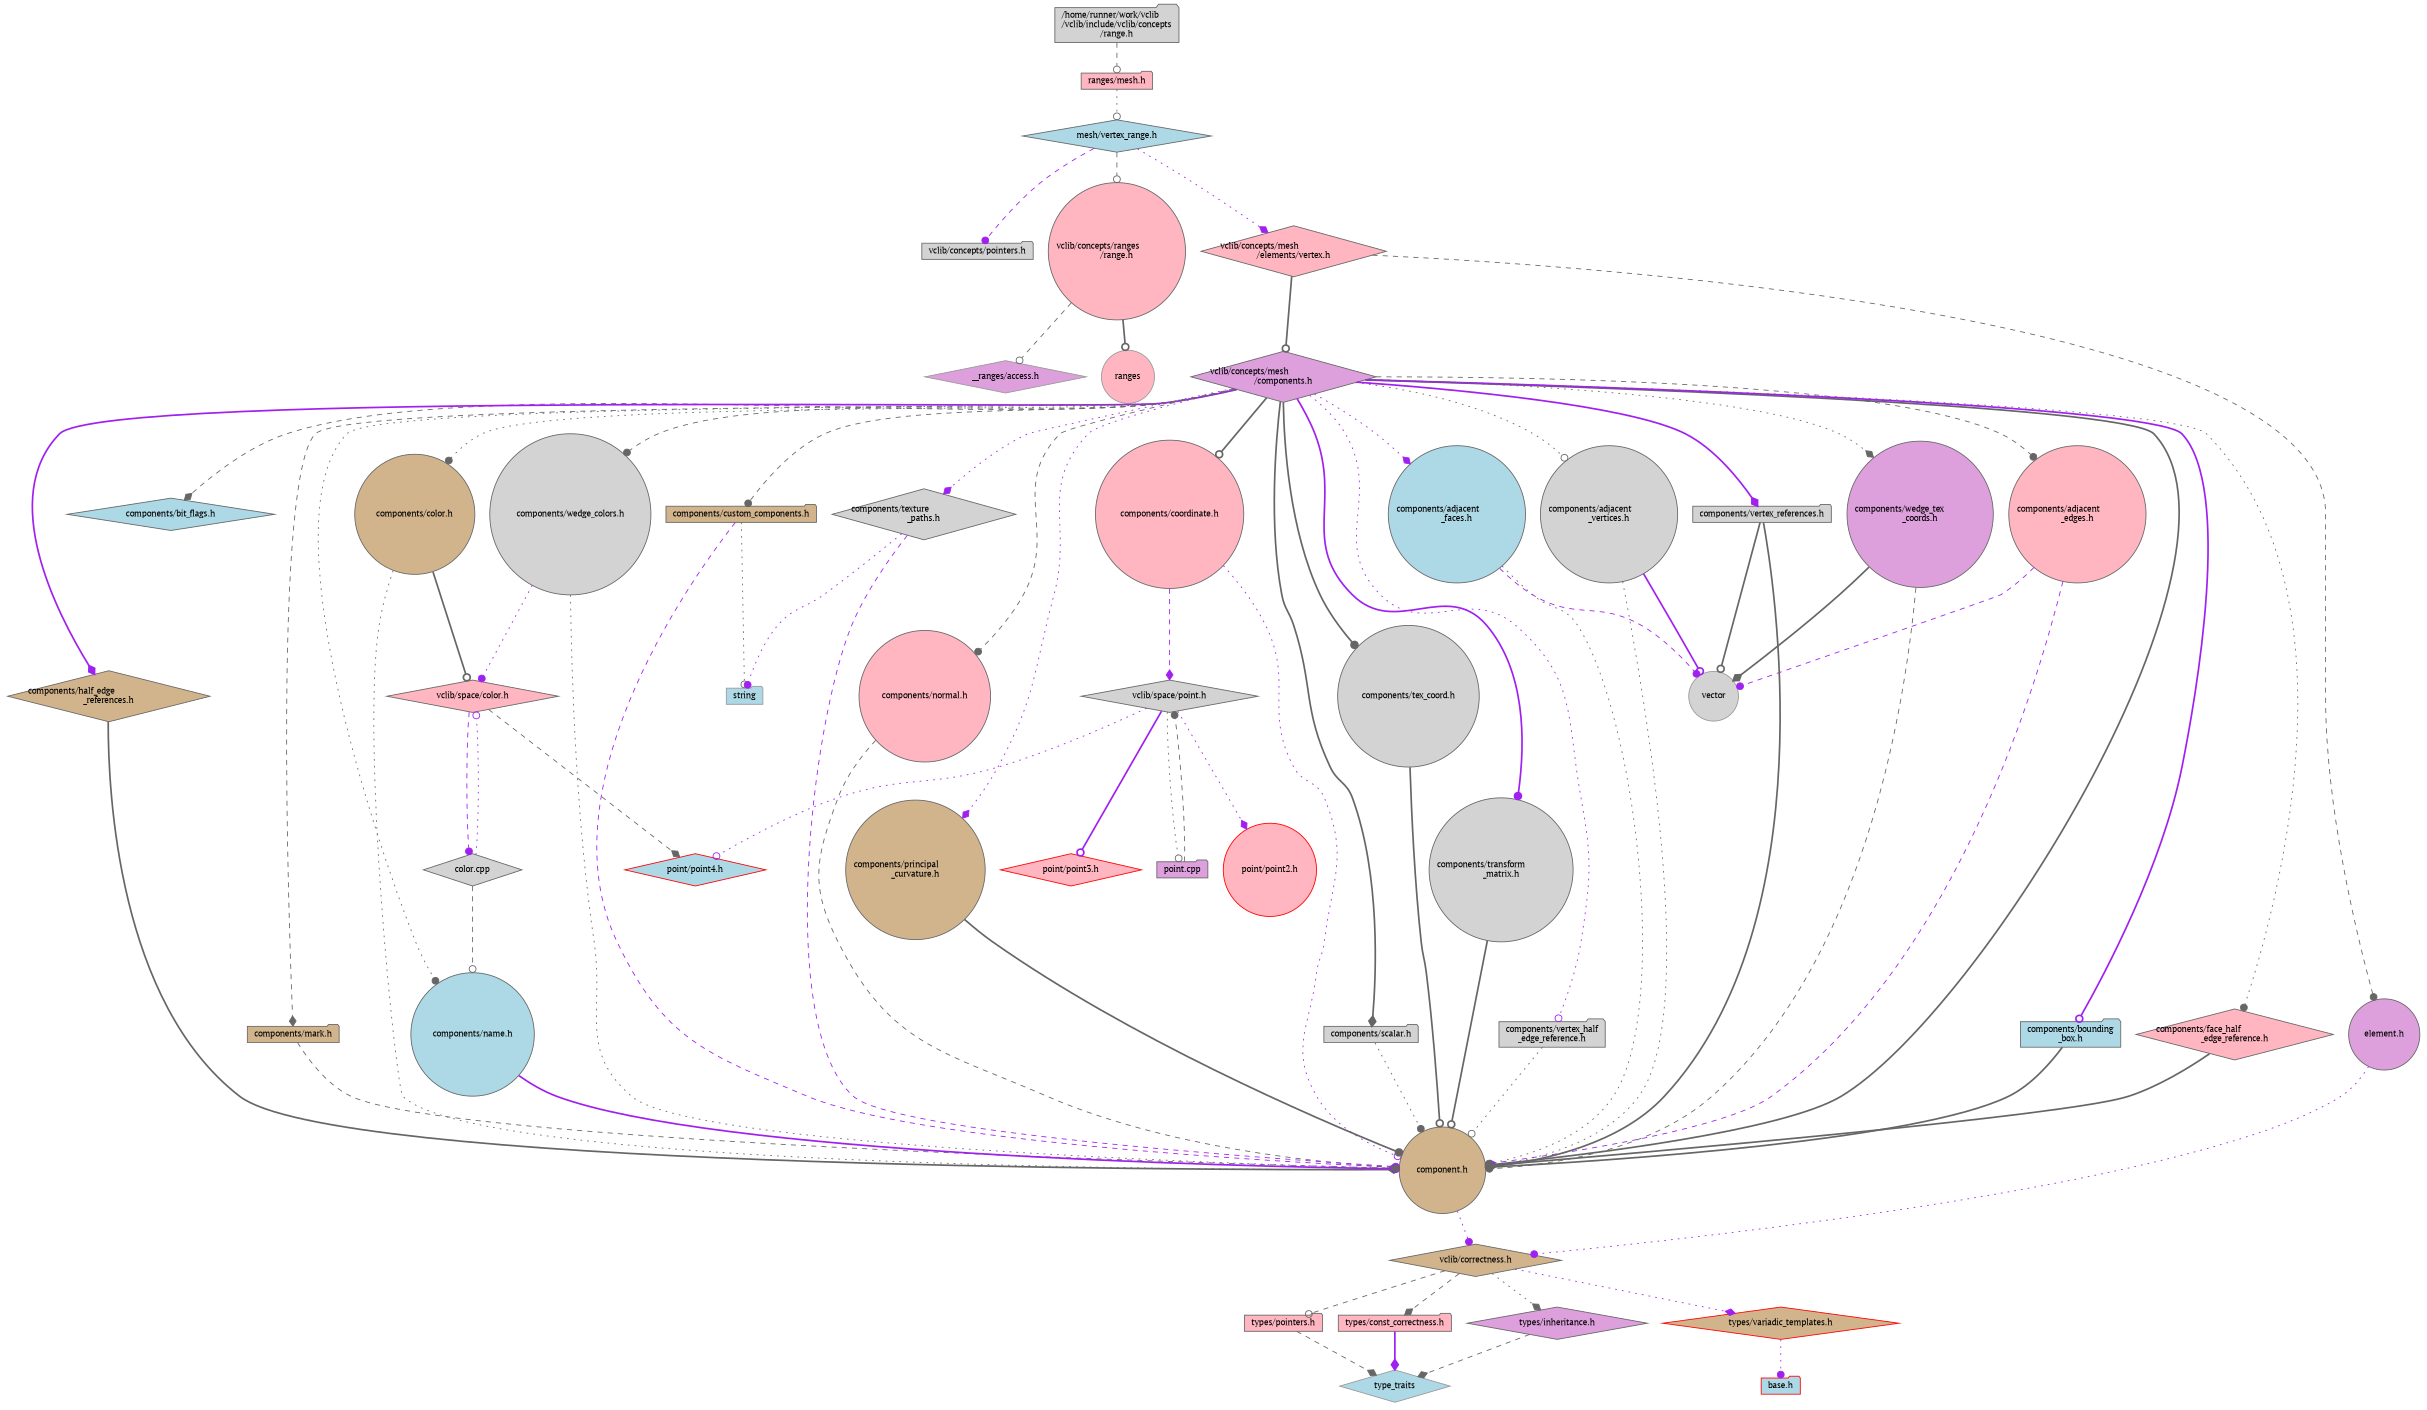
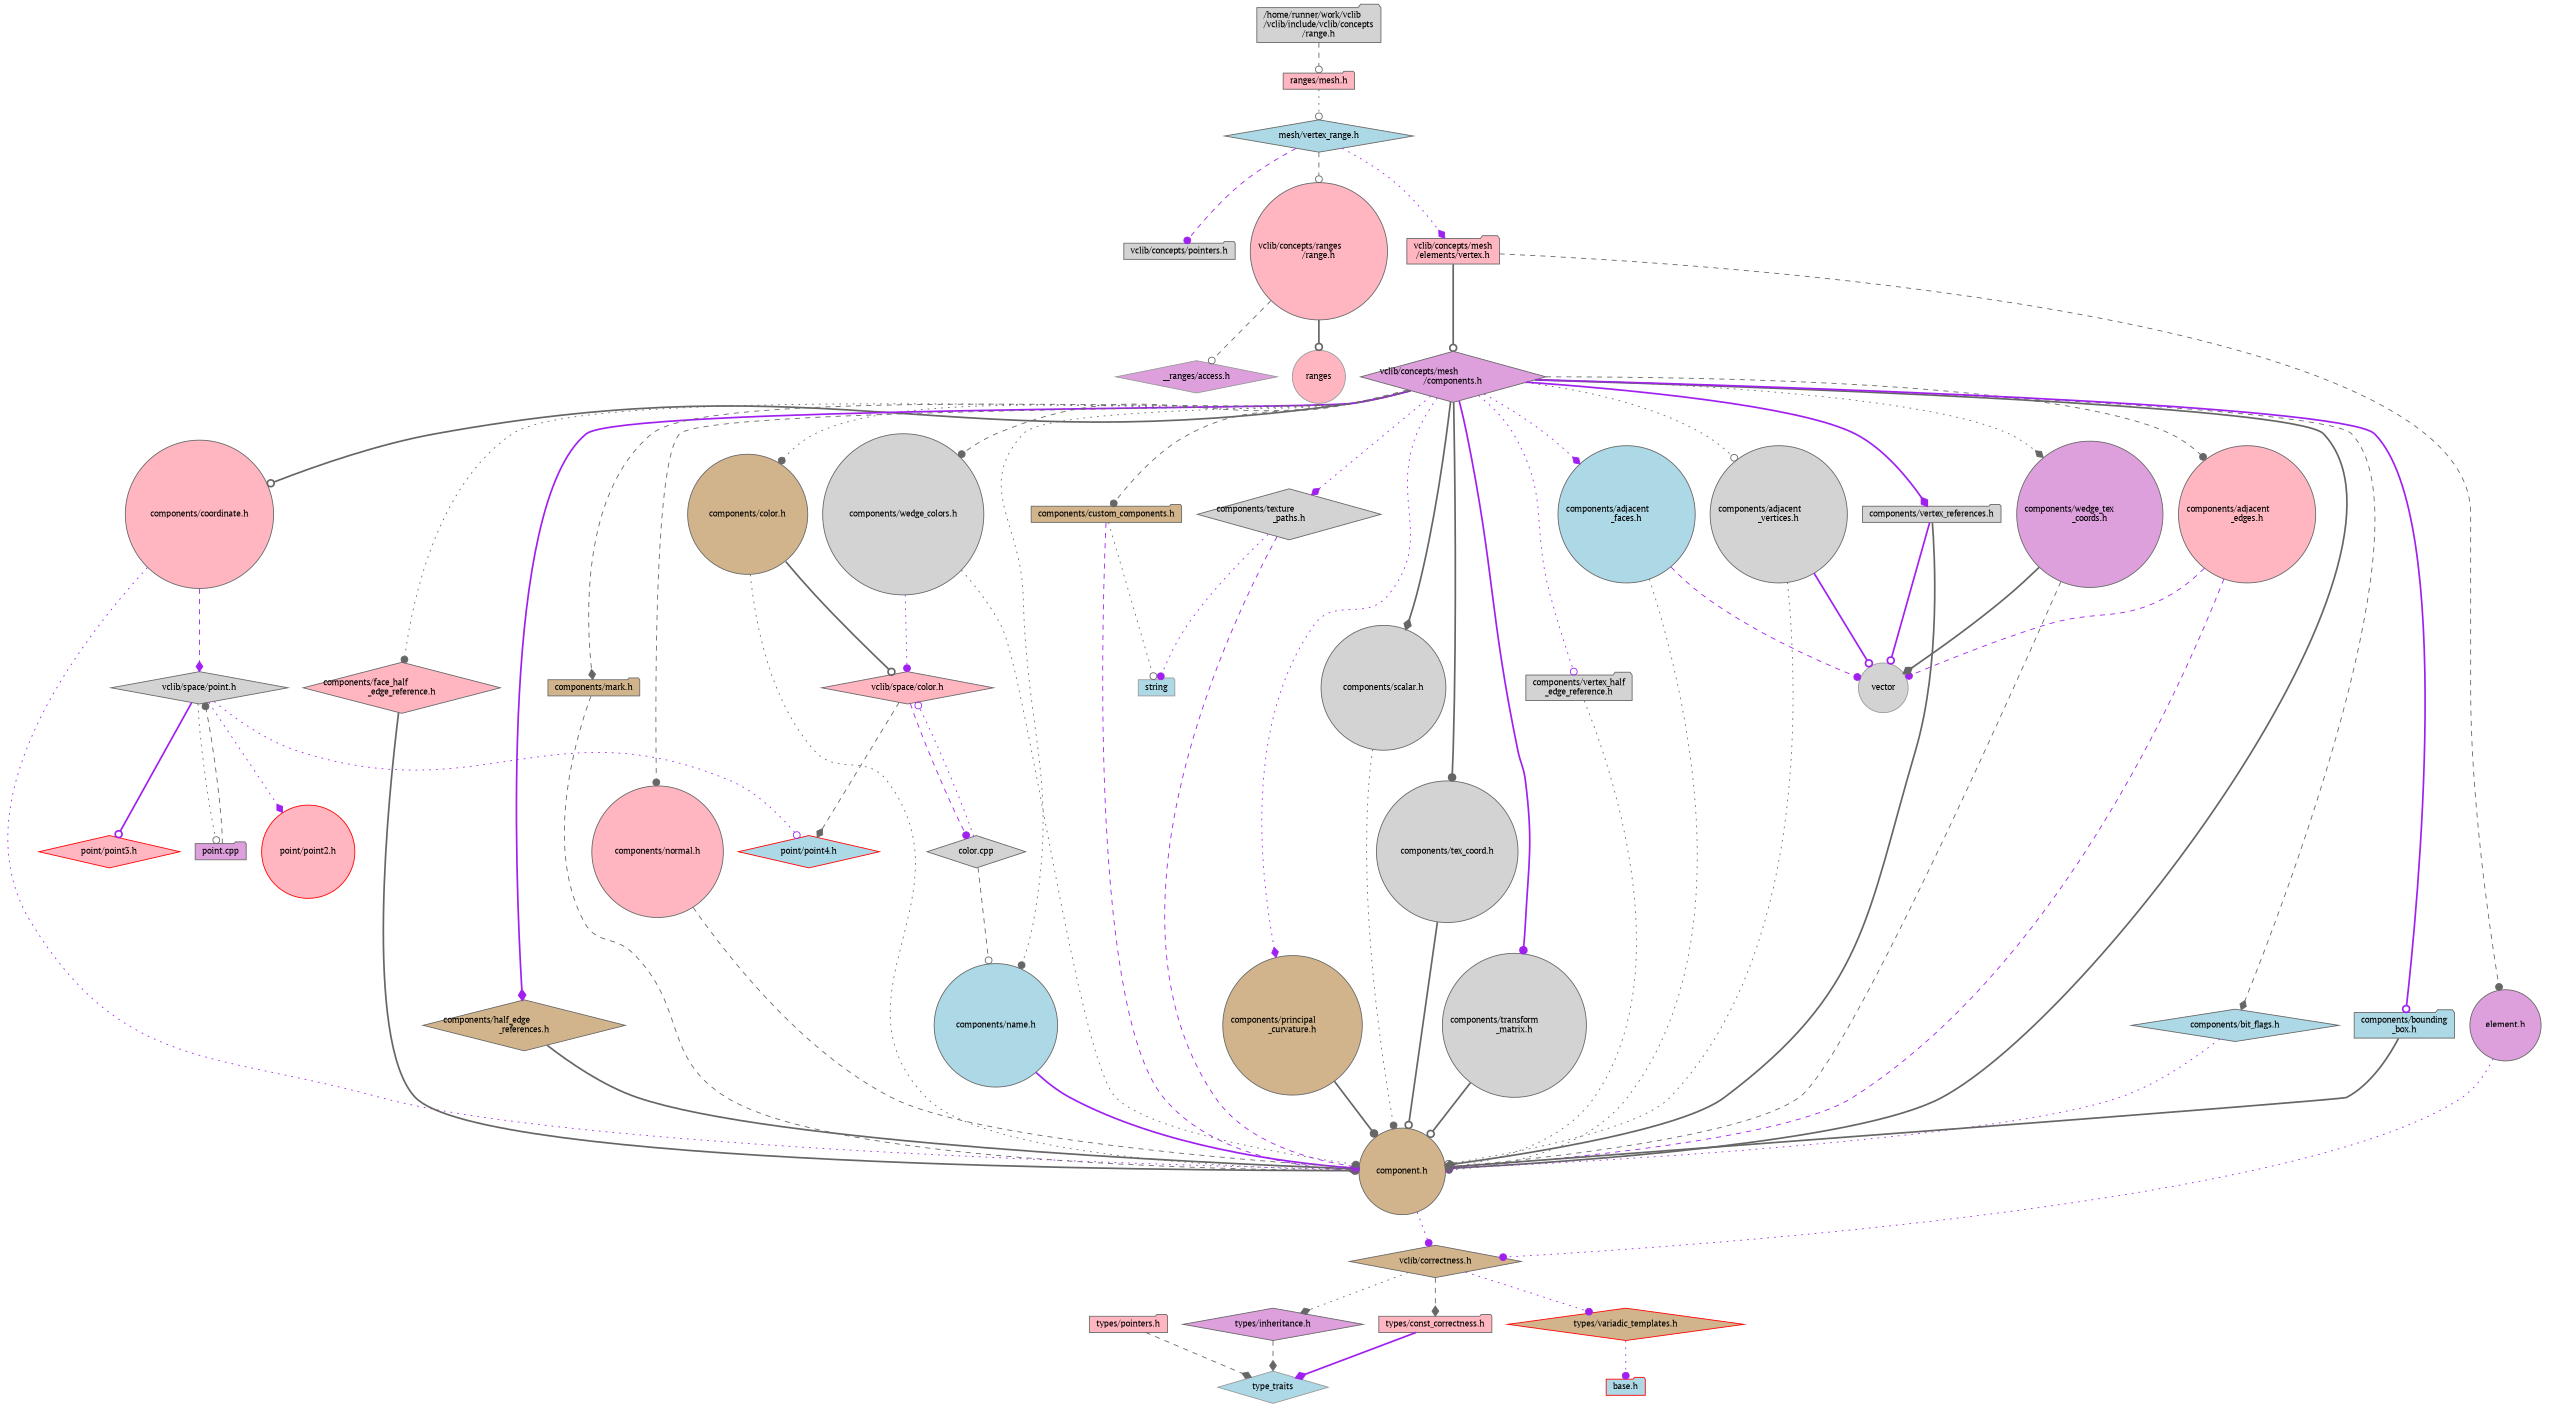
(1294, 251) -> (1453, 251)
(1741, 594) -> (1911, 590)
(1371, 1034) -> (1383, 688)
none -> (1767, 1148)
(1620, 1290) -> (1526, 1291)
(1379, 1292) -> none
